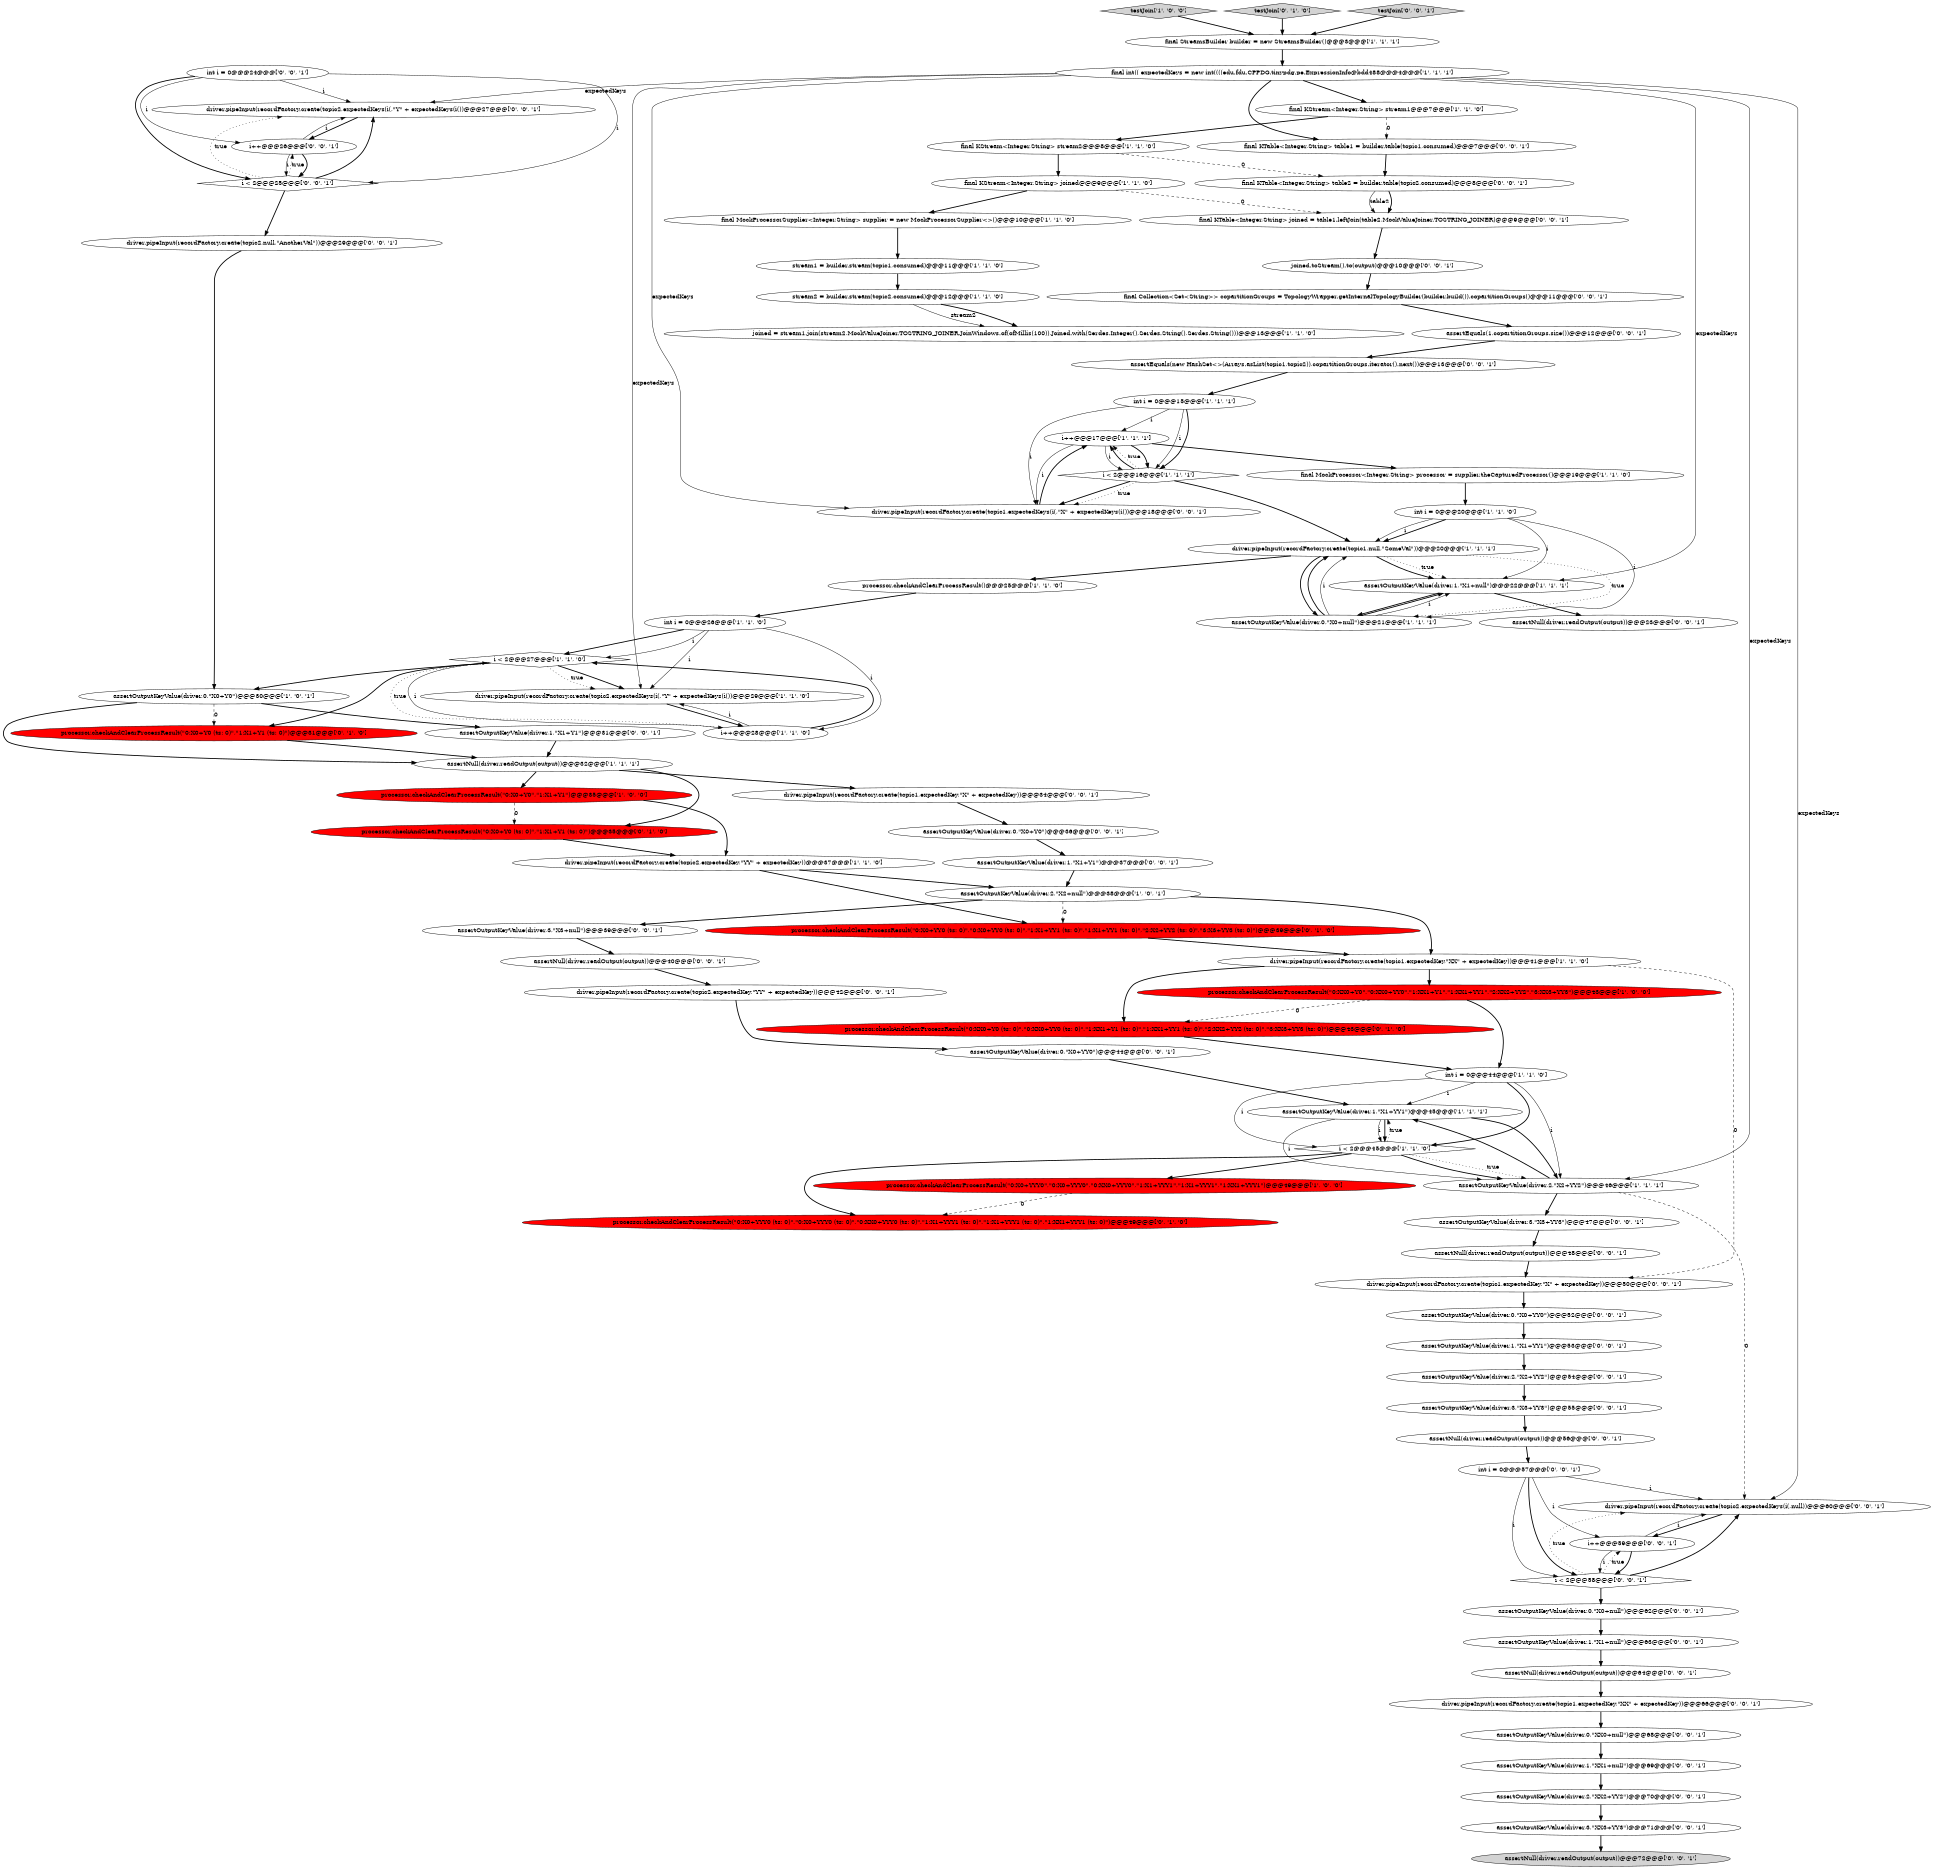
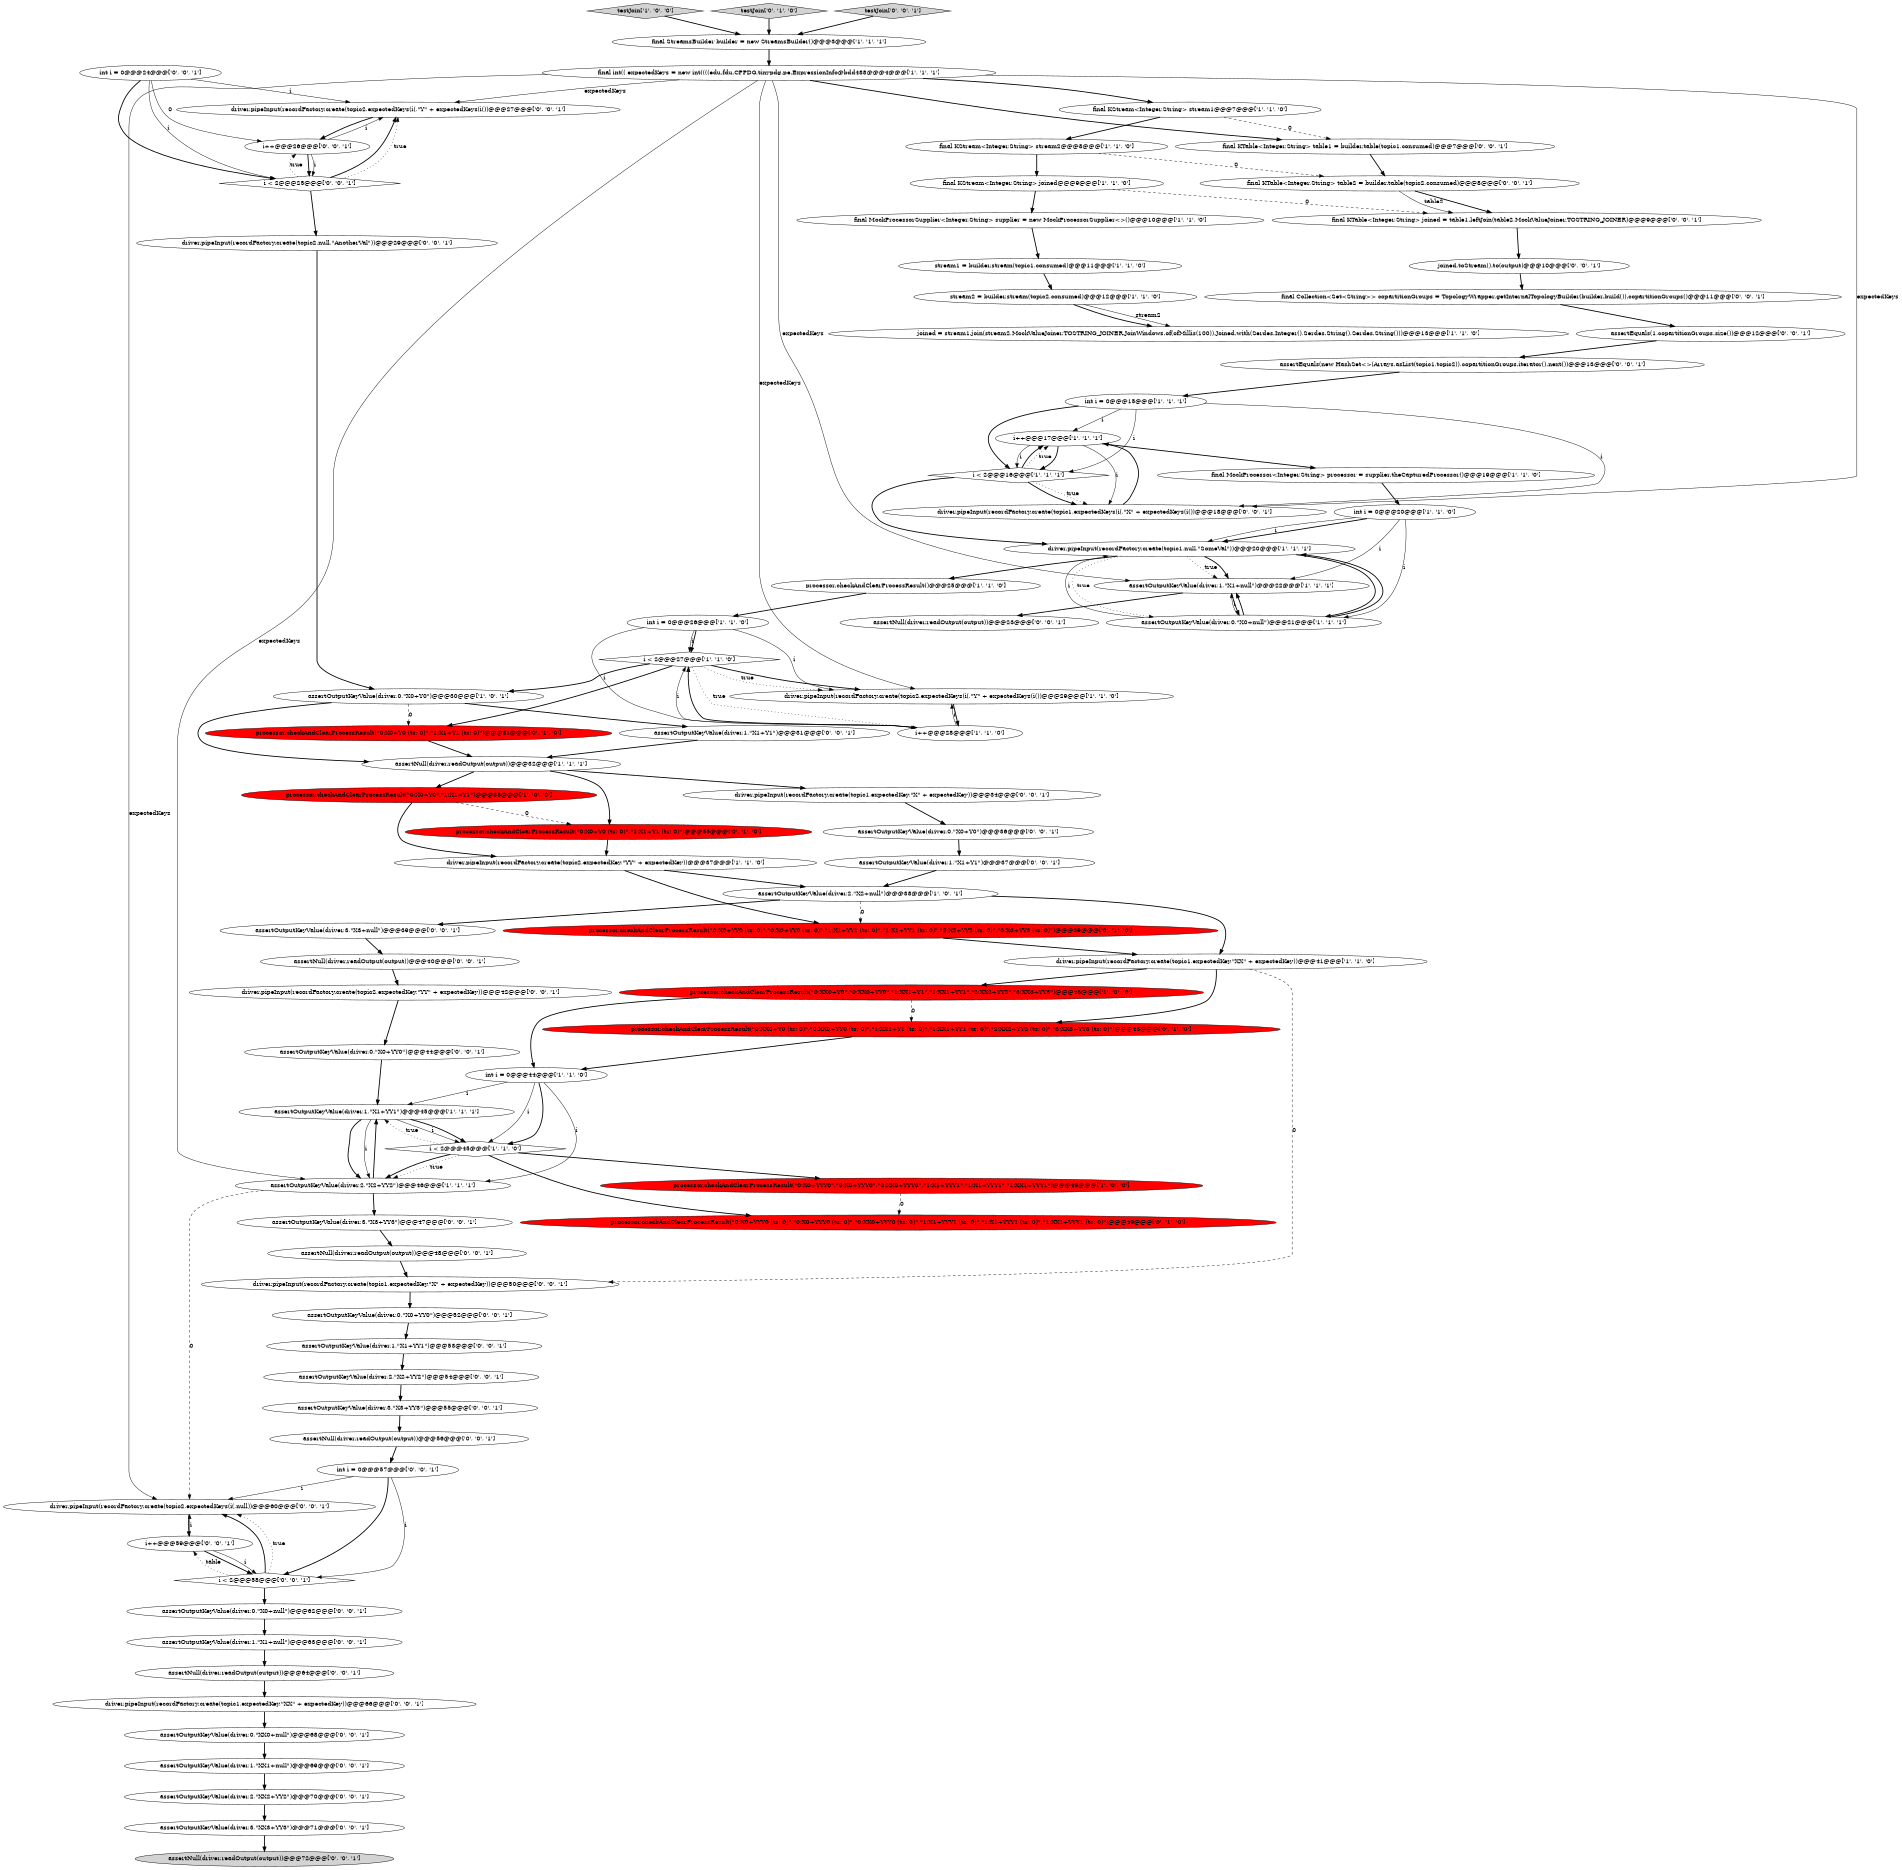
(147, 110) -> (170, 110)
(1555, 1516) -> none
(1618, 1562) -> (213, 1562)
